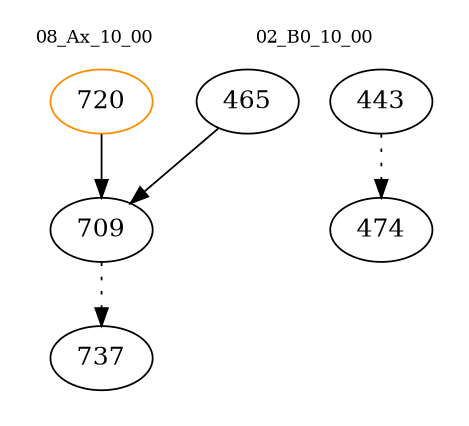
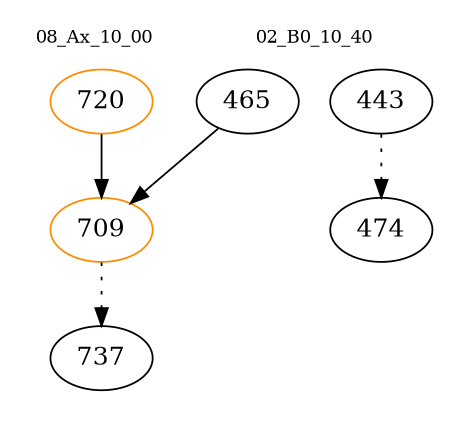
(315, 38) -> (315, 38)
(102, 230) -> (102, 230)
